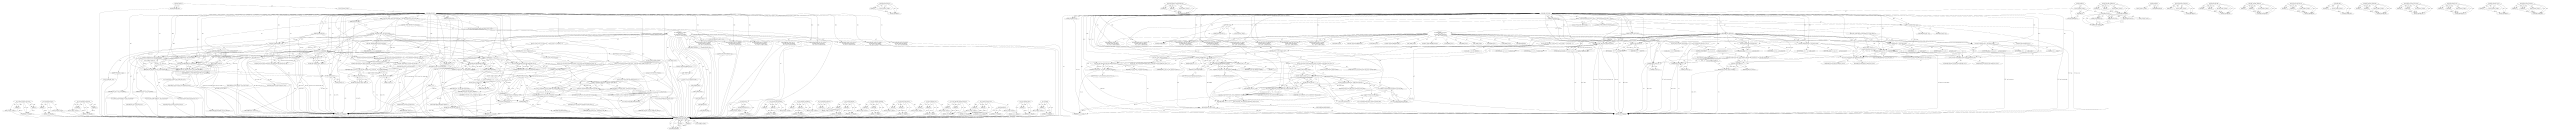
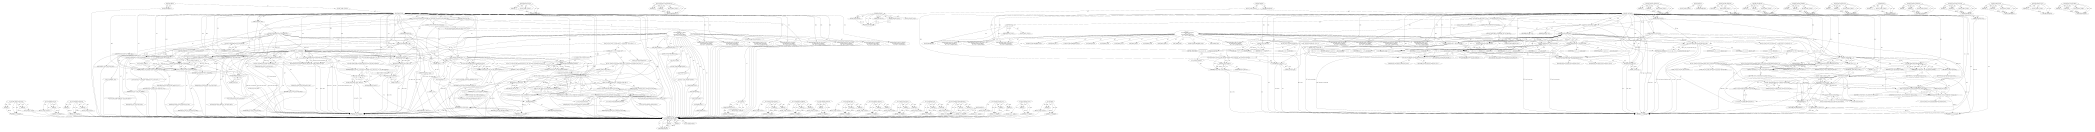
(2080, 14) -> none
none -> (293, 92)
